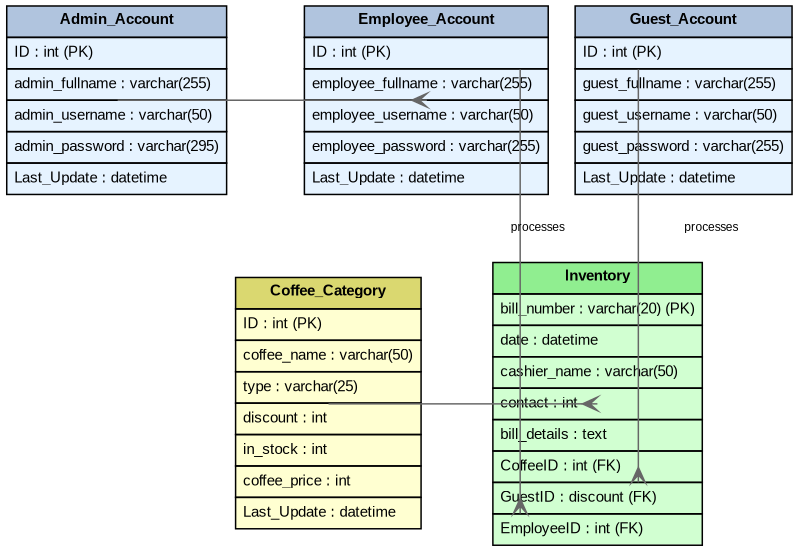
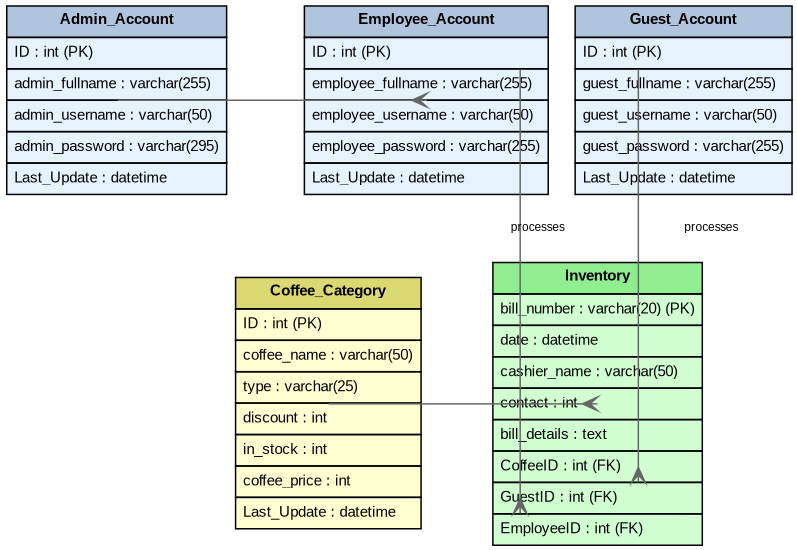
(579, 497) -> (559, 497)
